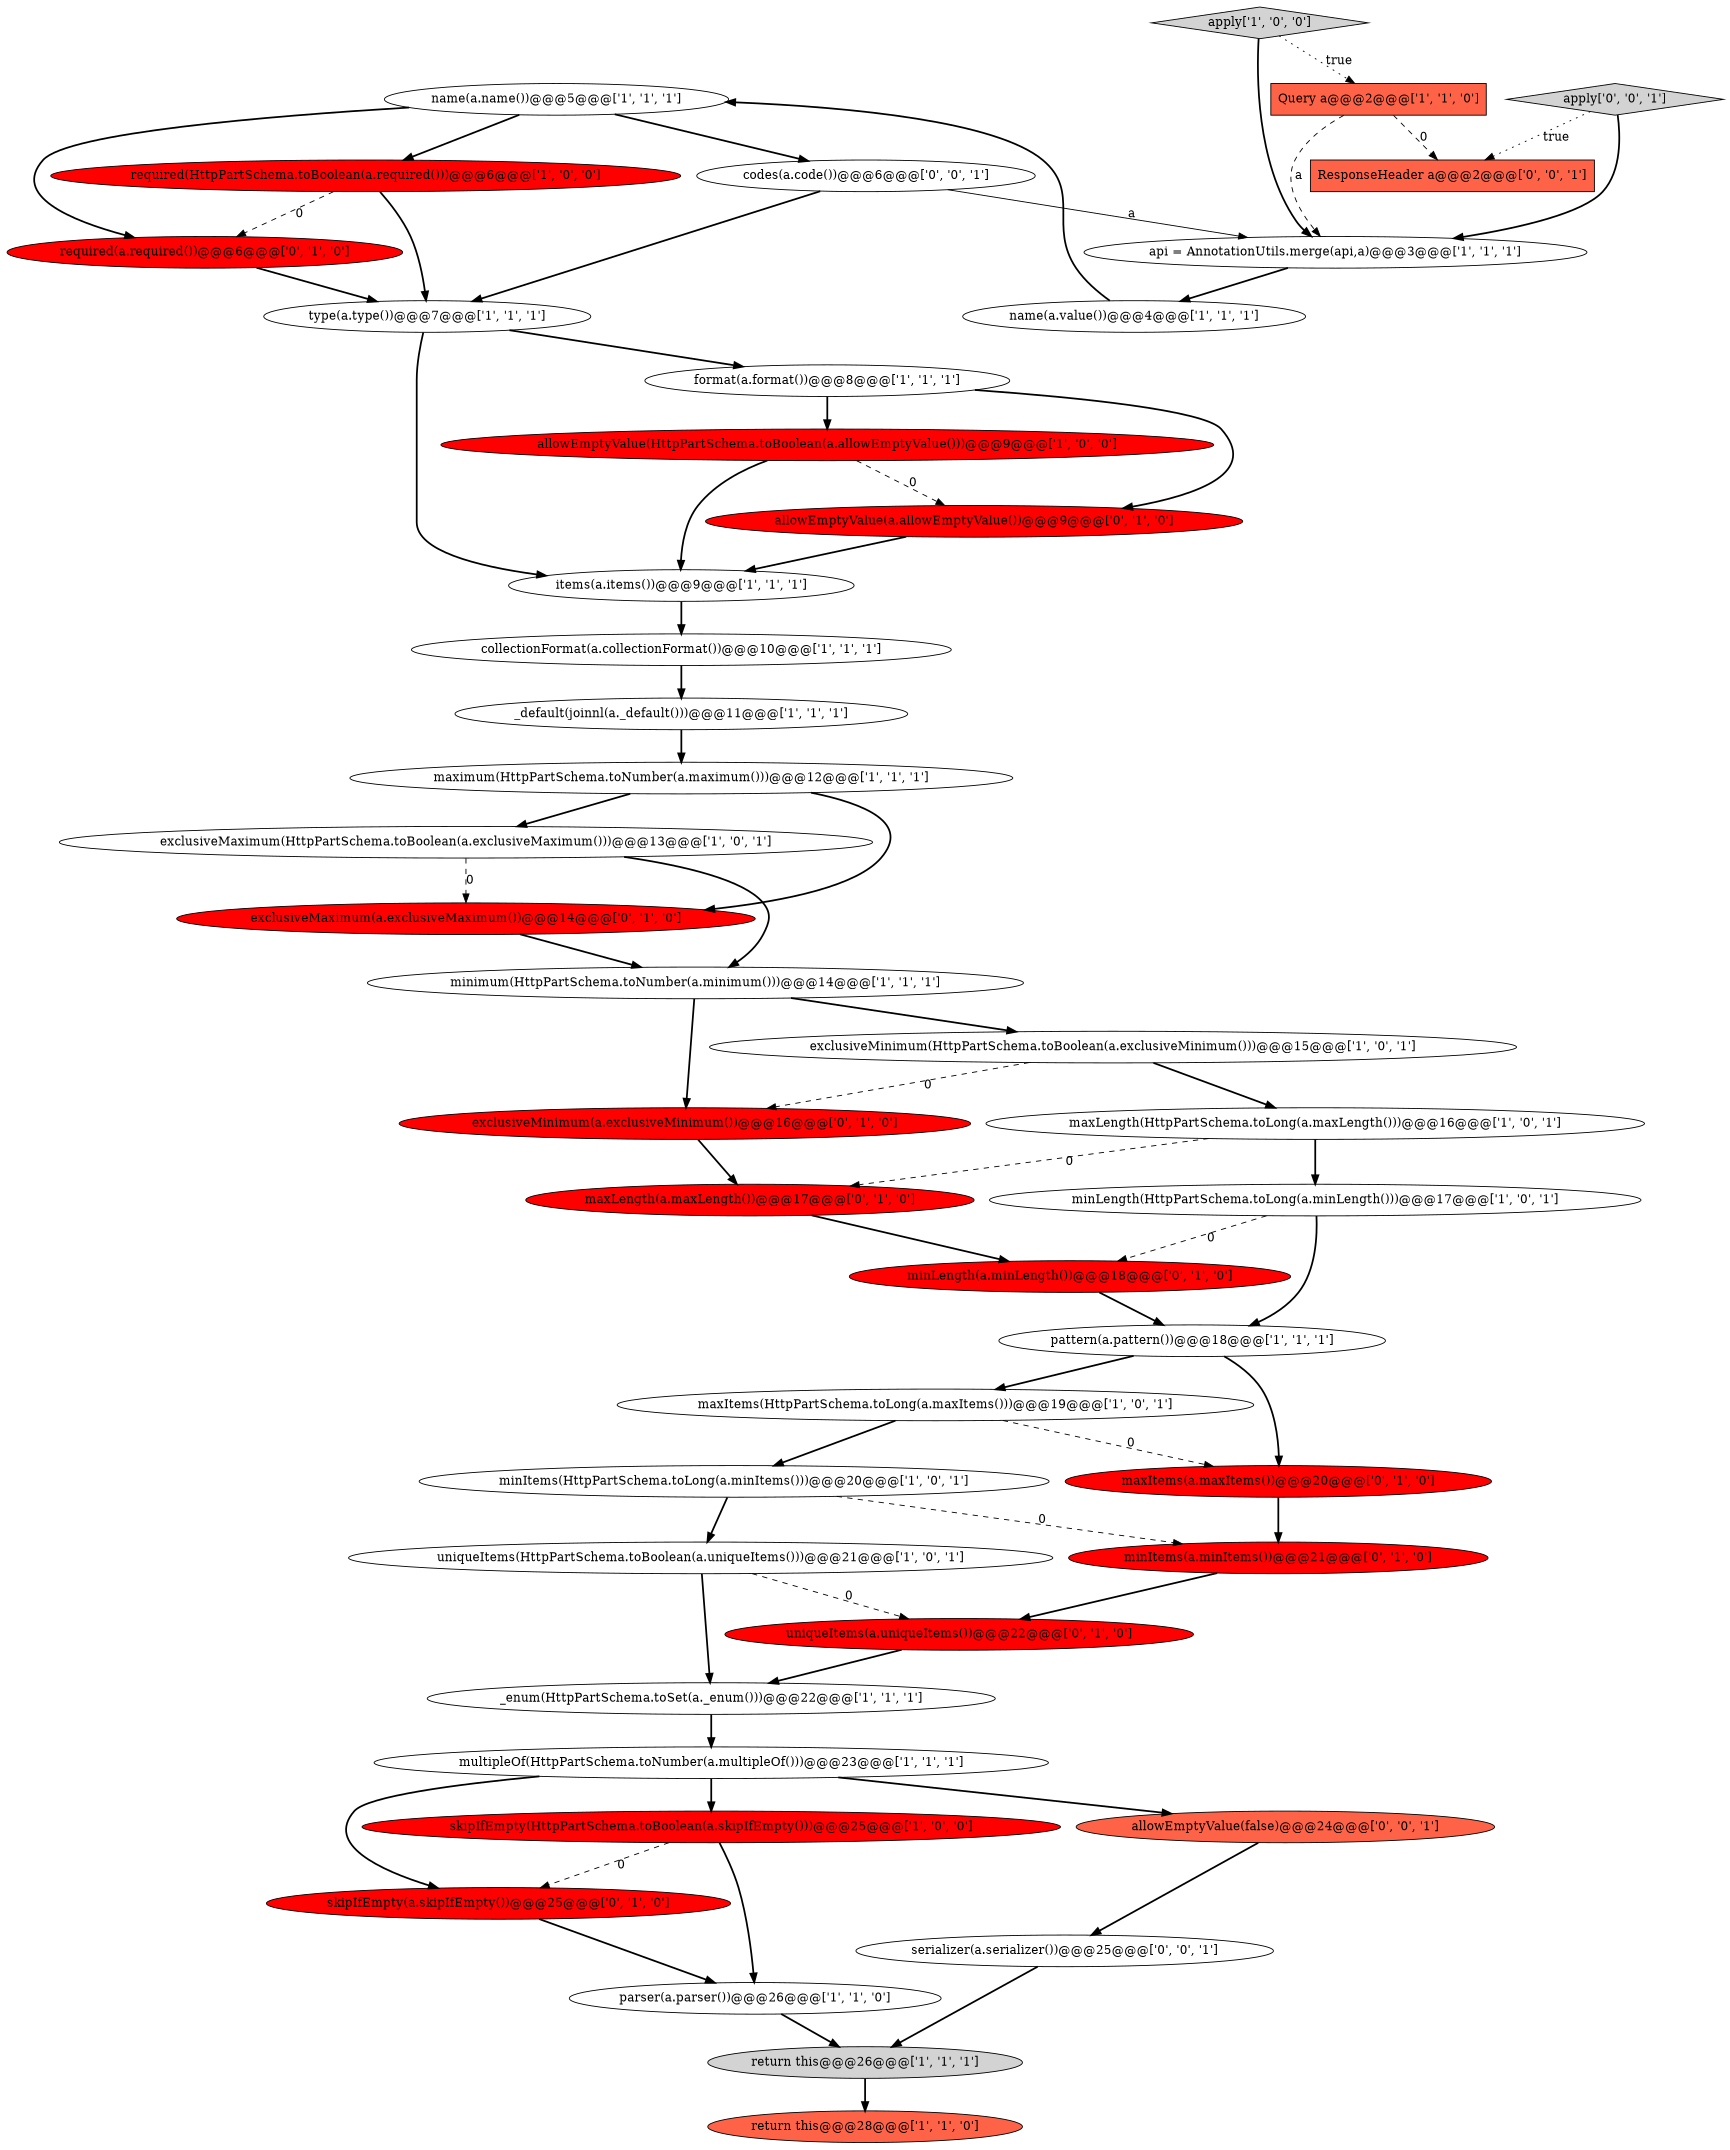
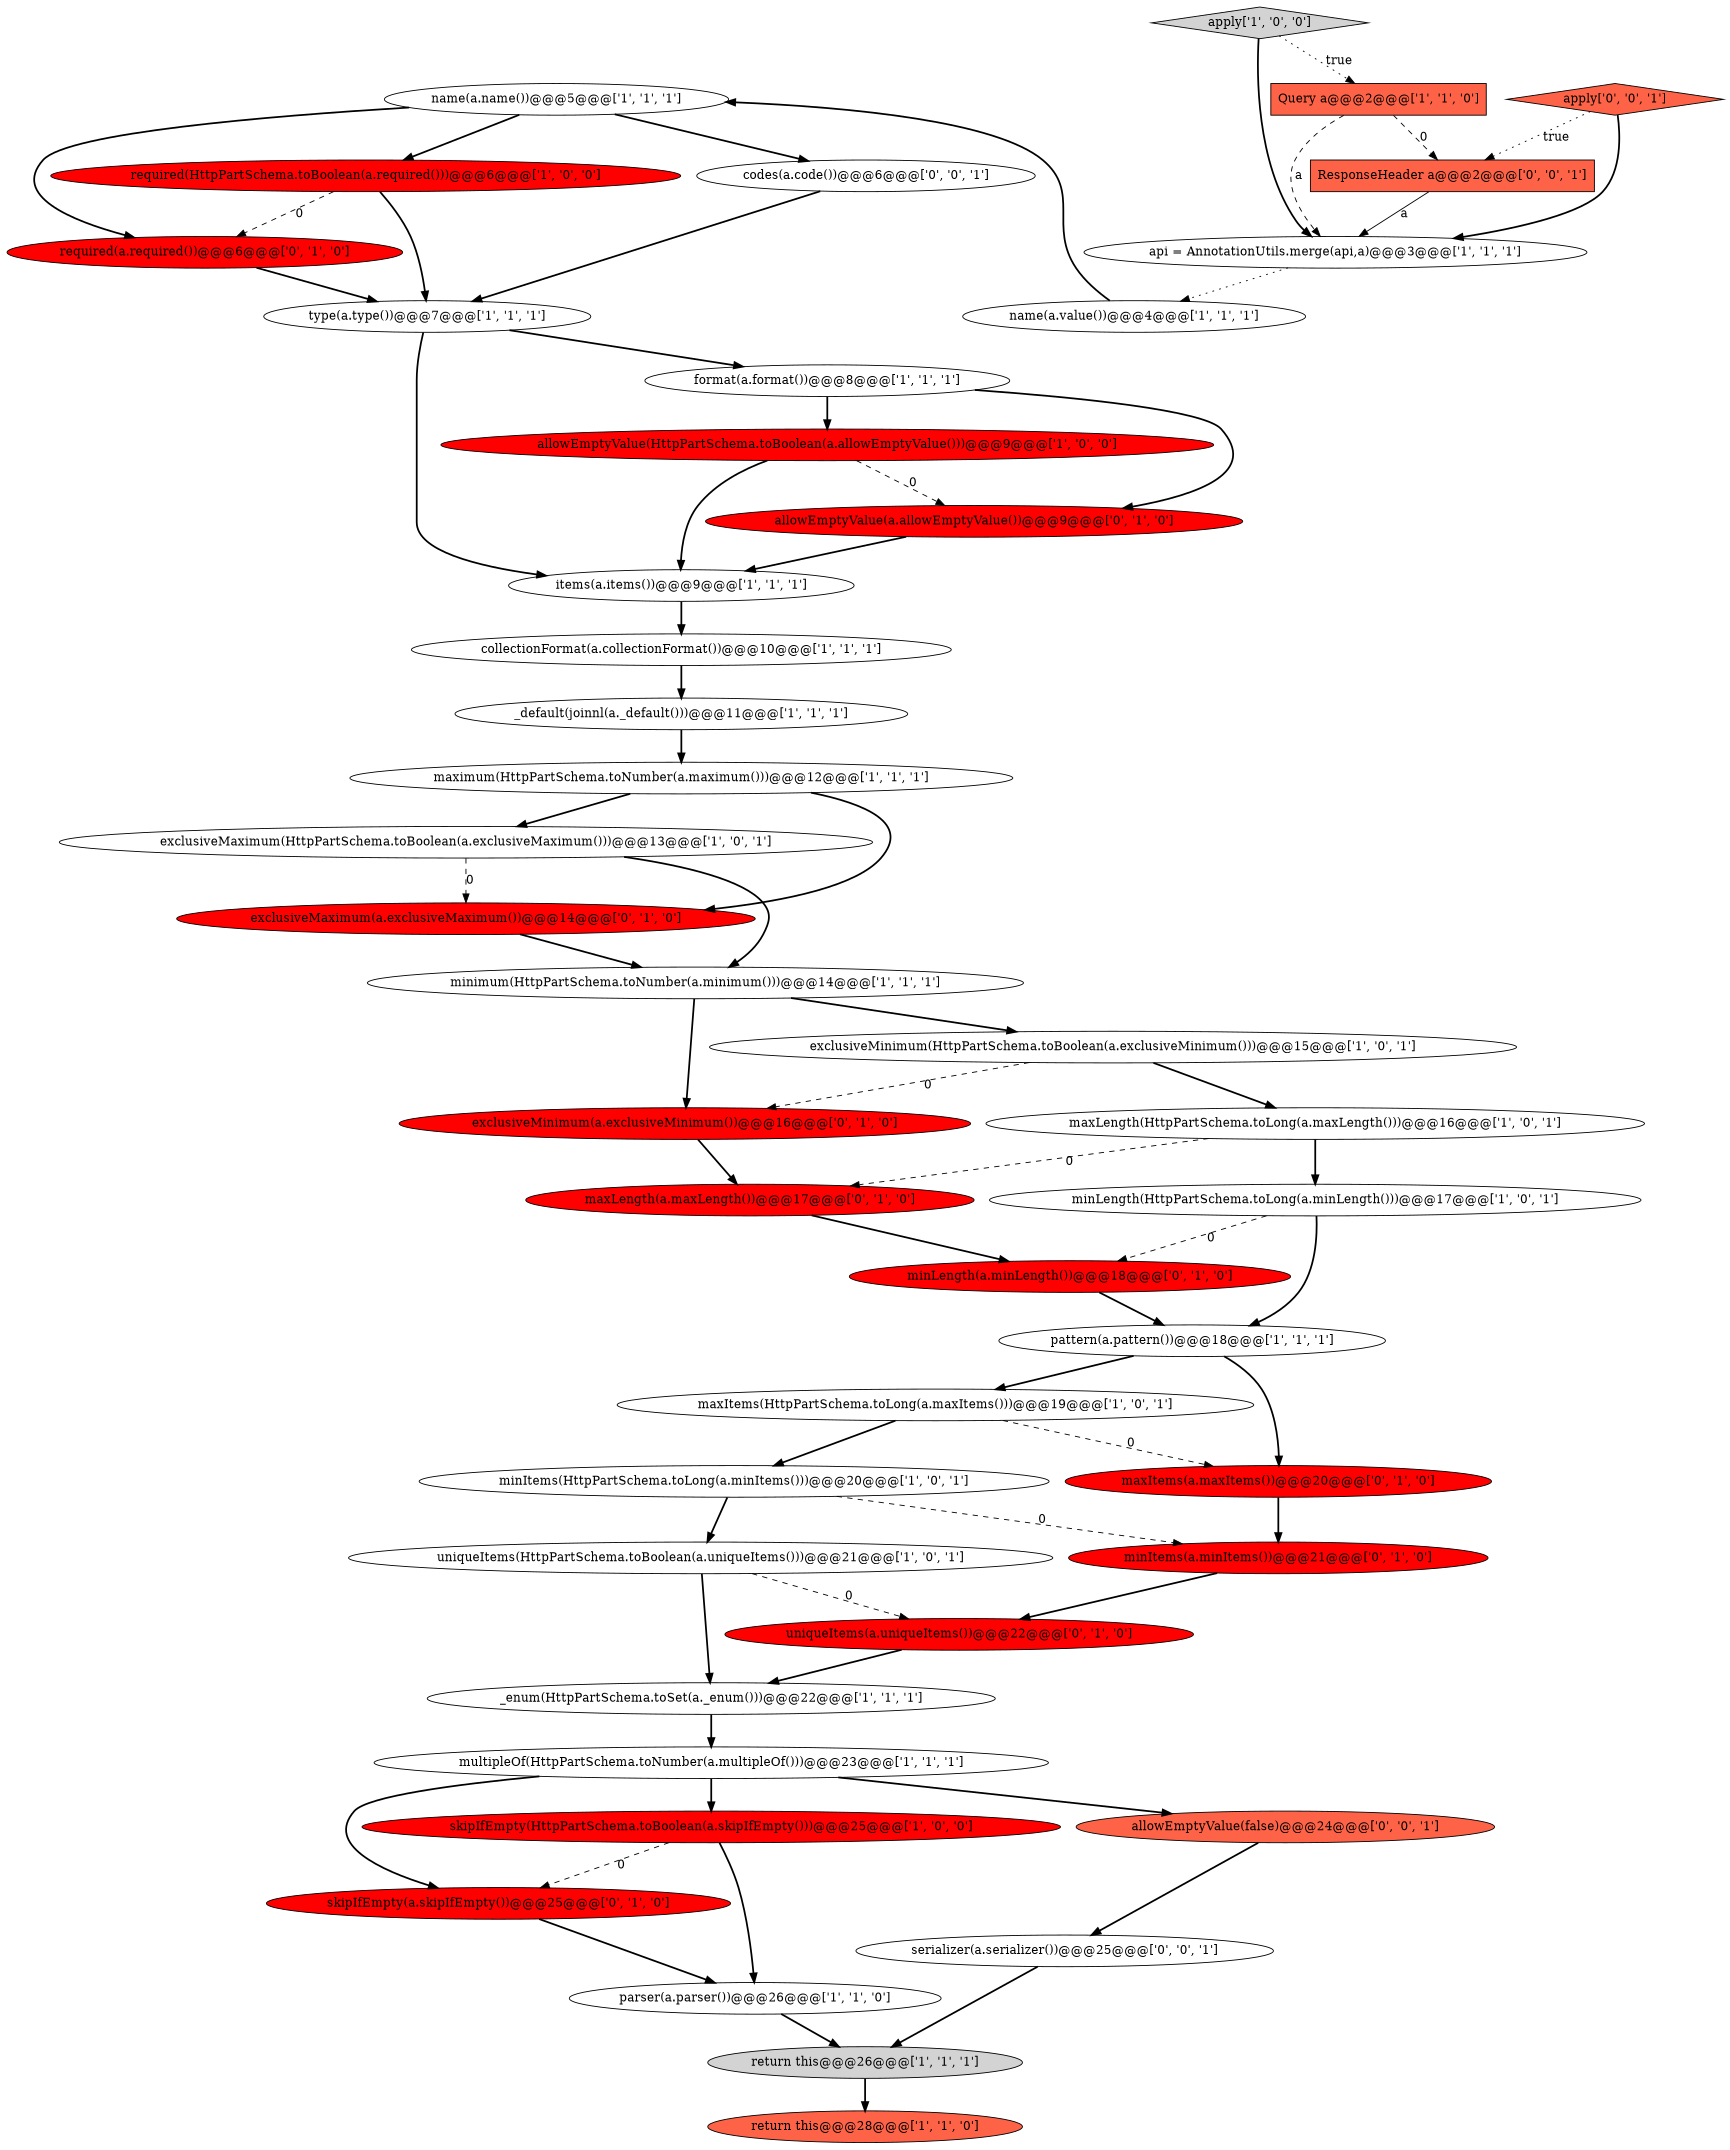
(1615, 99) -> (1615, 99)
(1093, 213) -> (1398, 212)
(1239, 283) -> (1239, 283)
